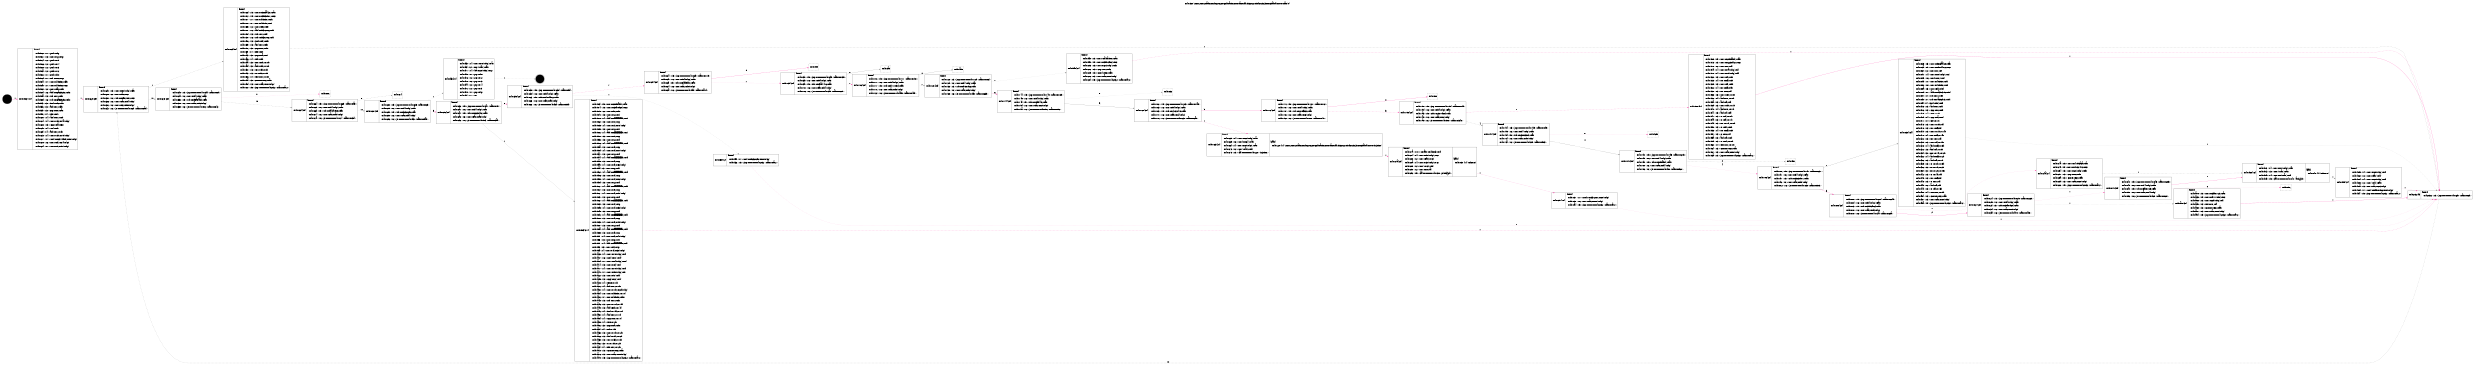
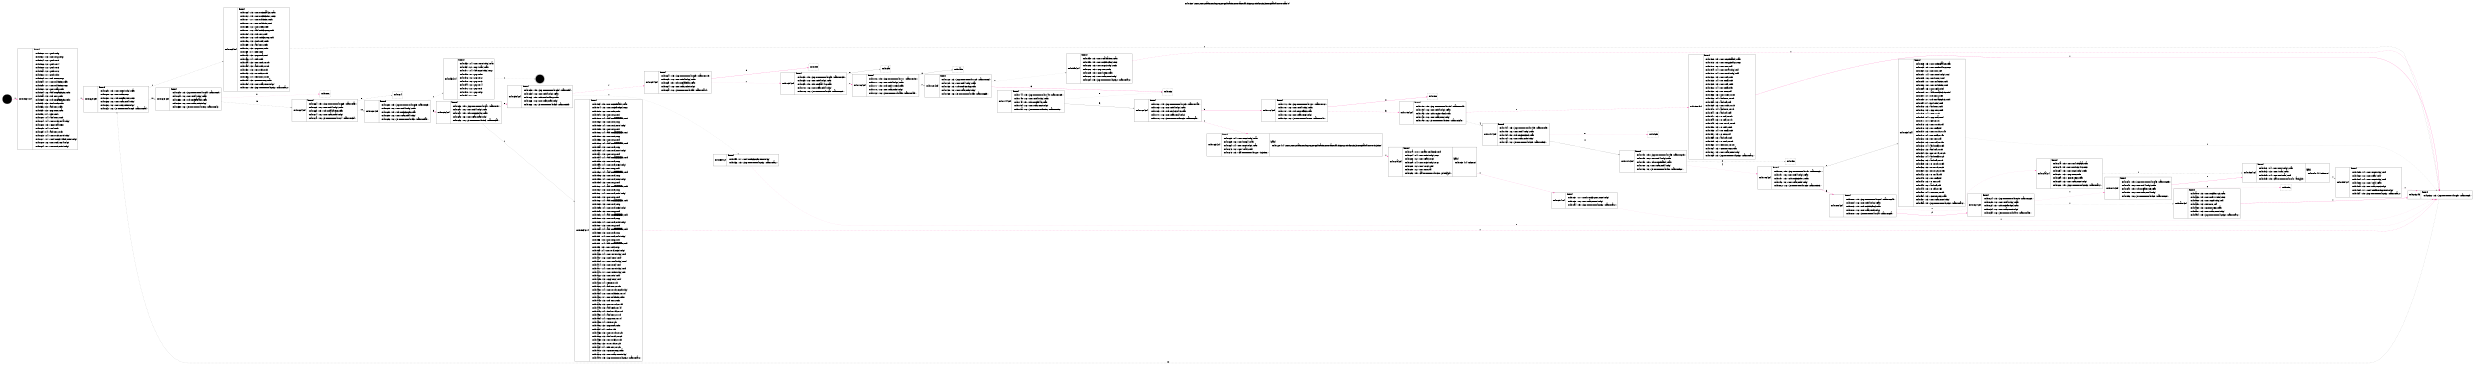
(994, 94) -> (1076, 89)
